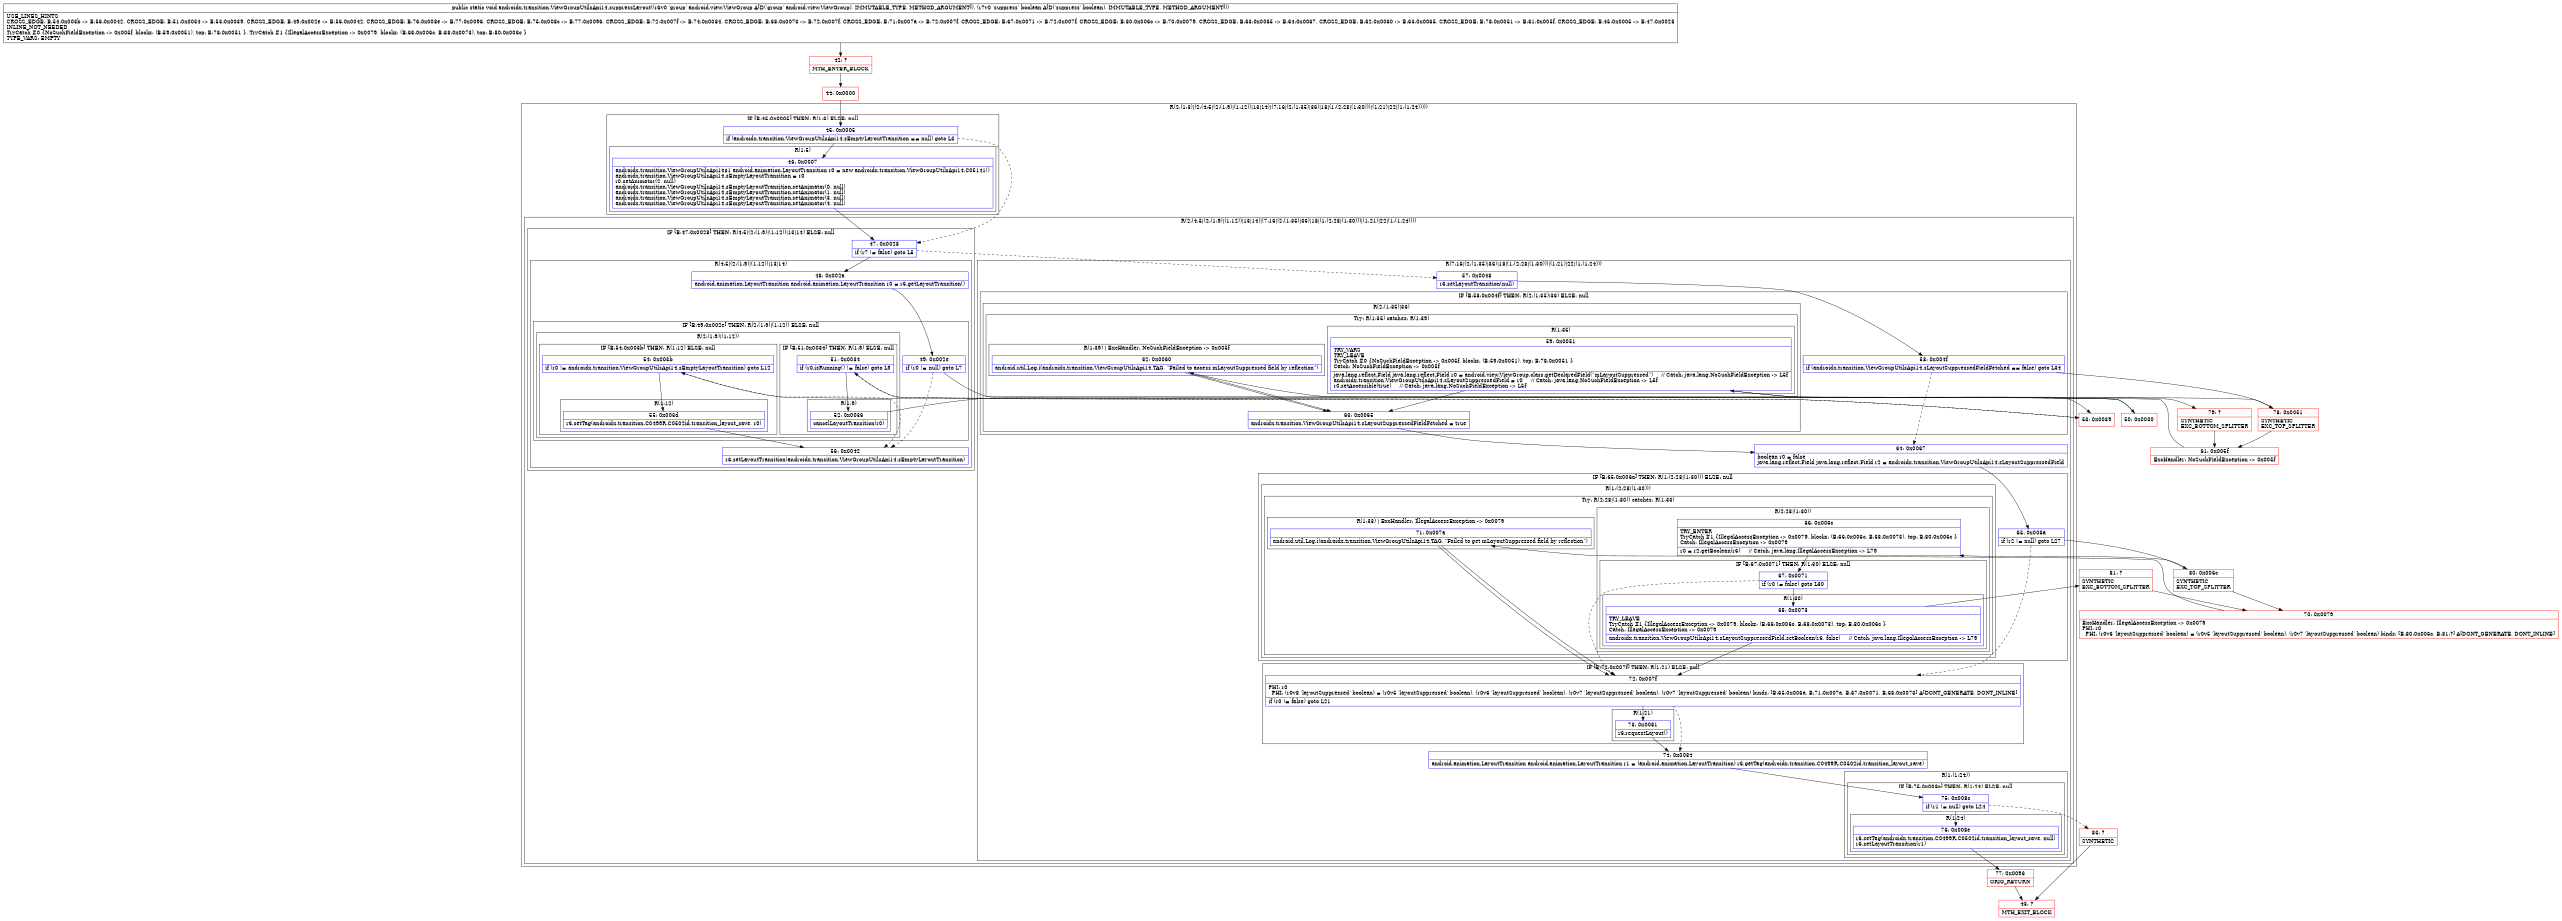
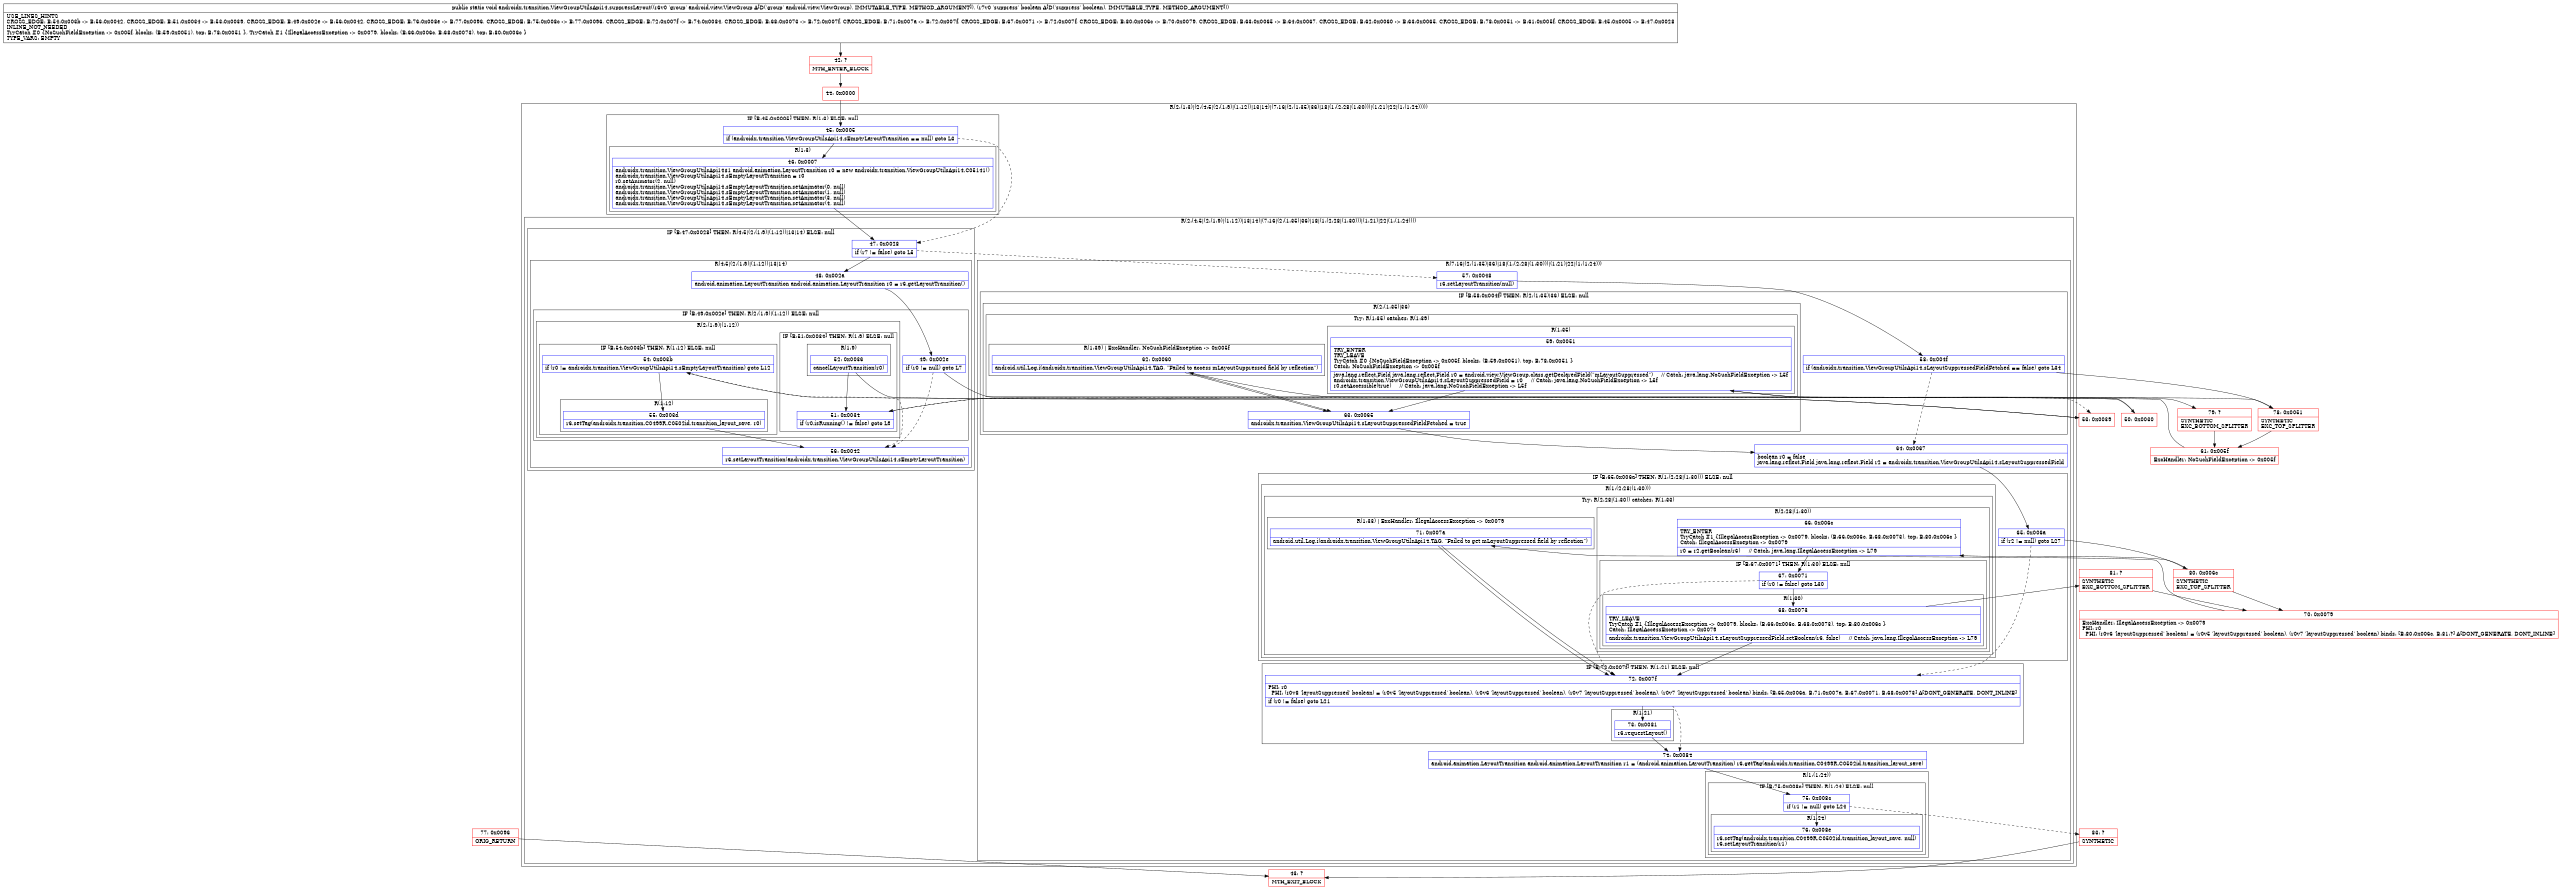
(803, 151) -> (803, 151)
(1347, 350) -> (1350, 350)
(847, 390) -> (847, 390)
(1983, 858) -> none
